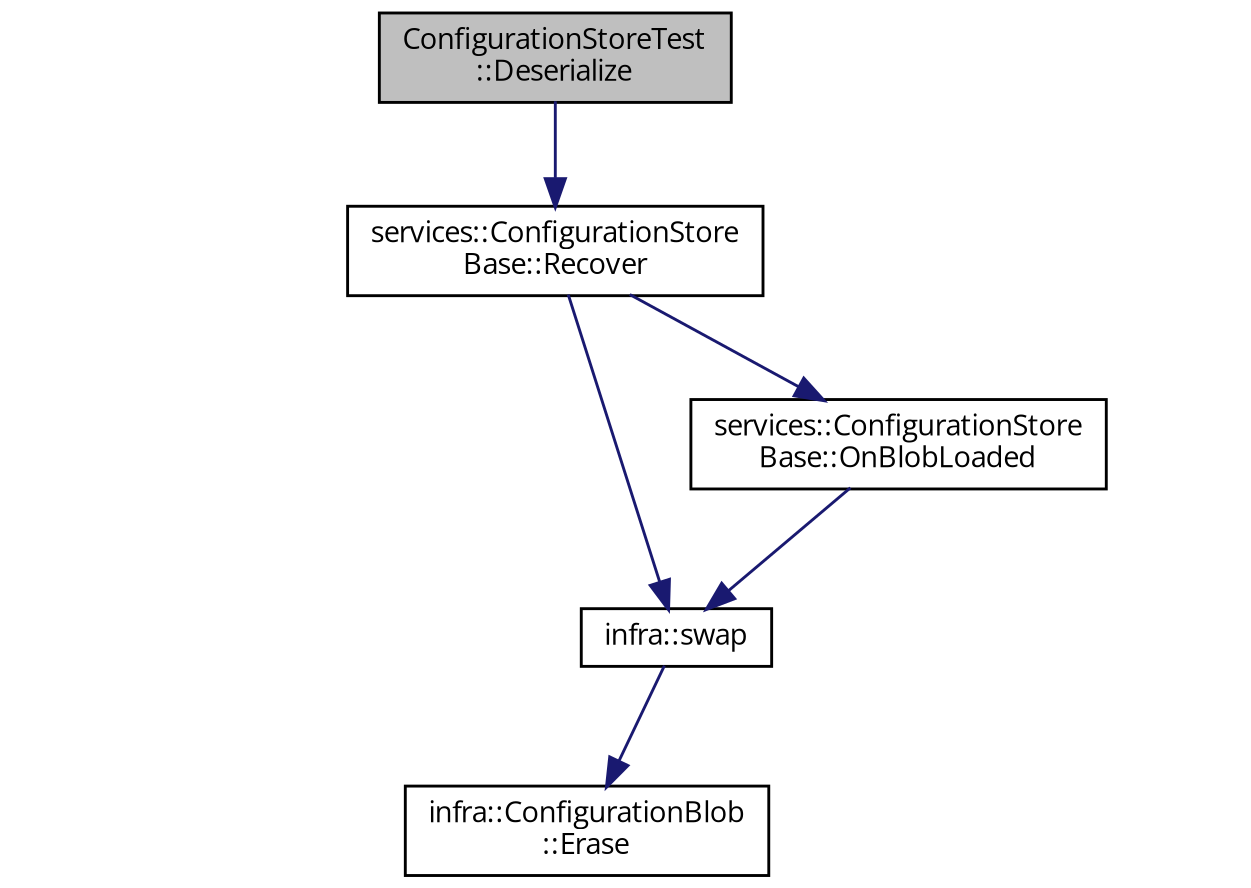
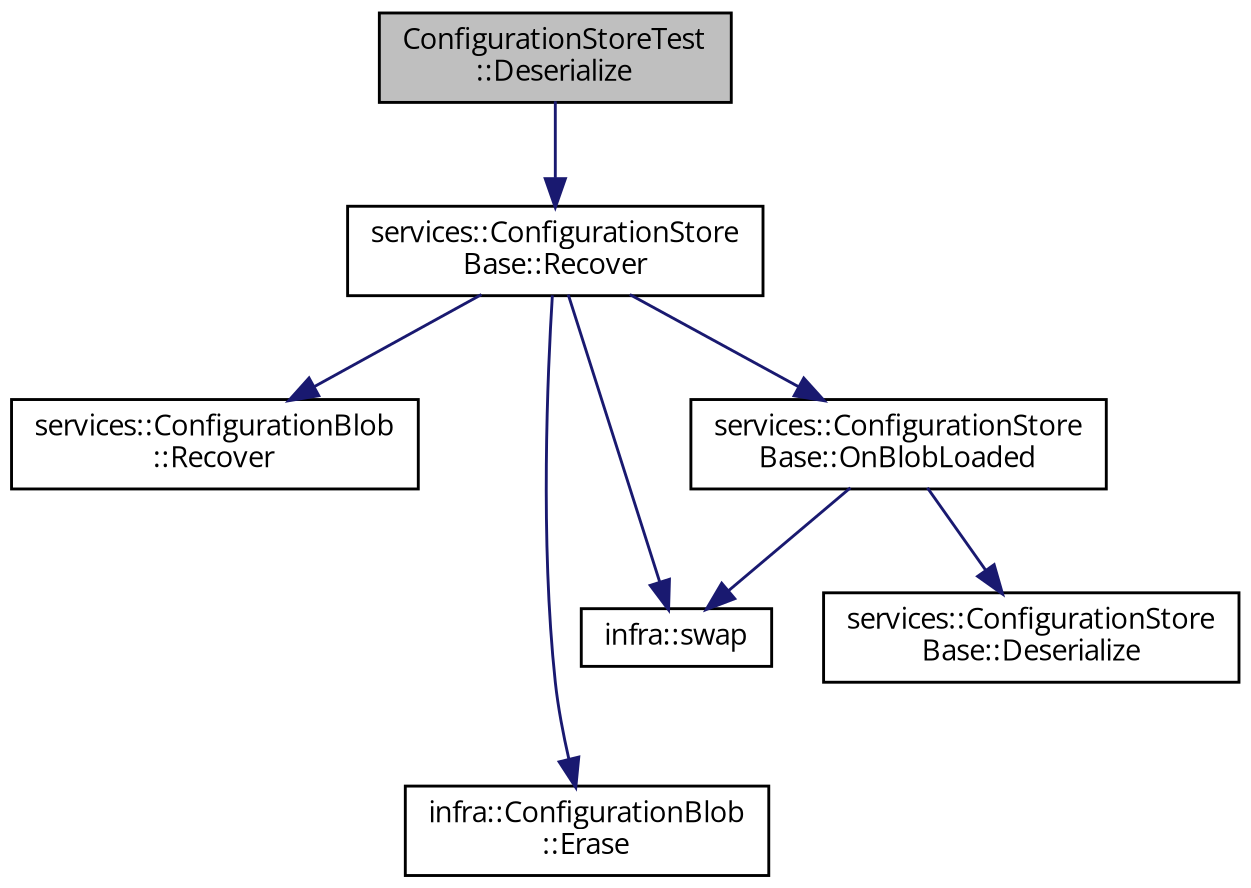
none -> (215, 444)
none -> (1031, 638)
(642, 713) -> (547, 528)
